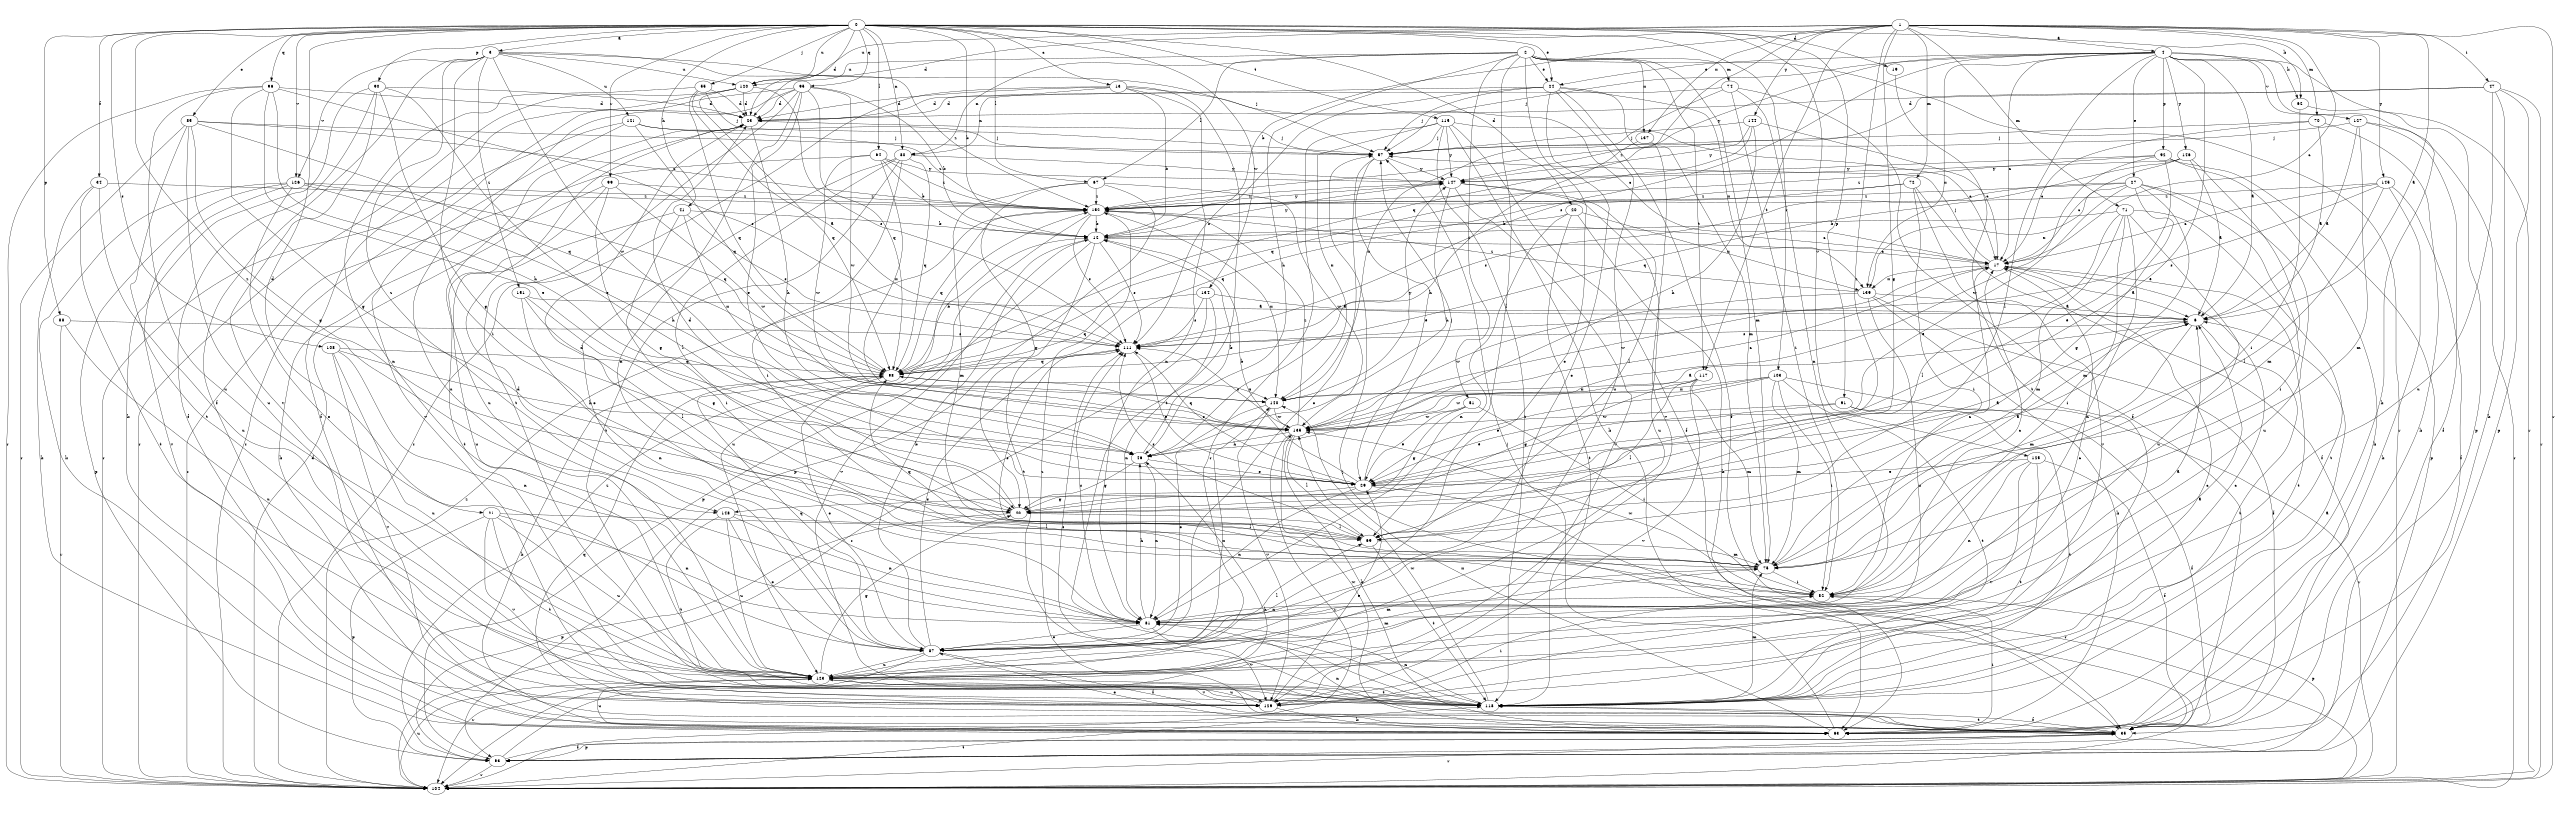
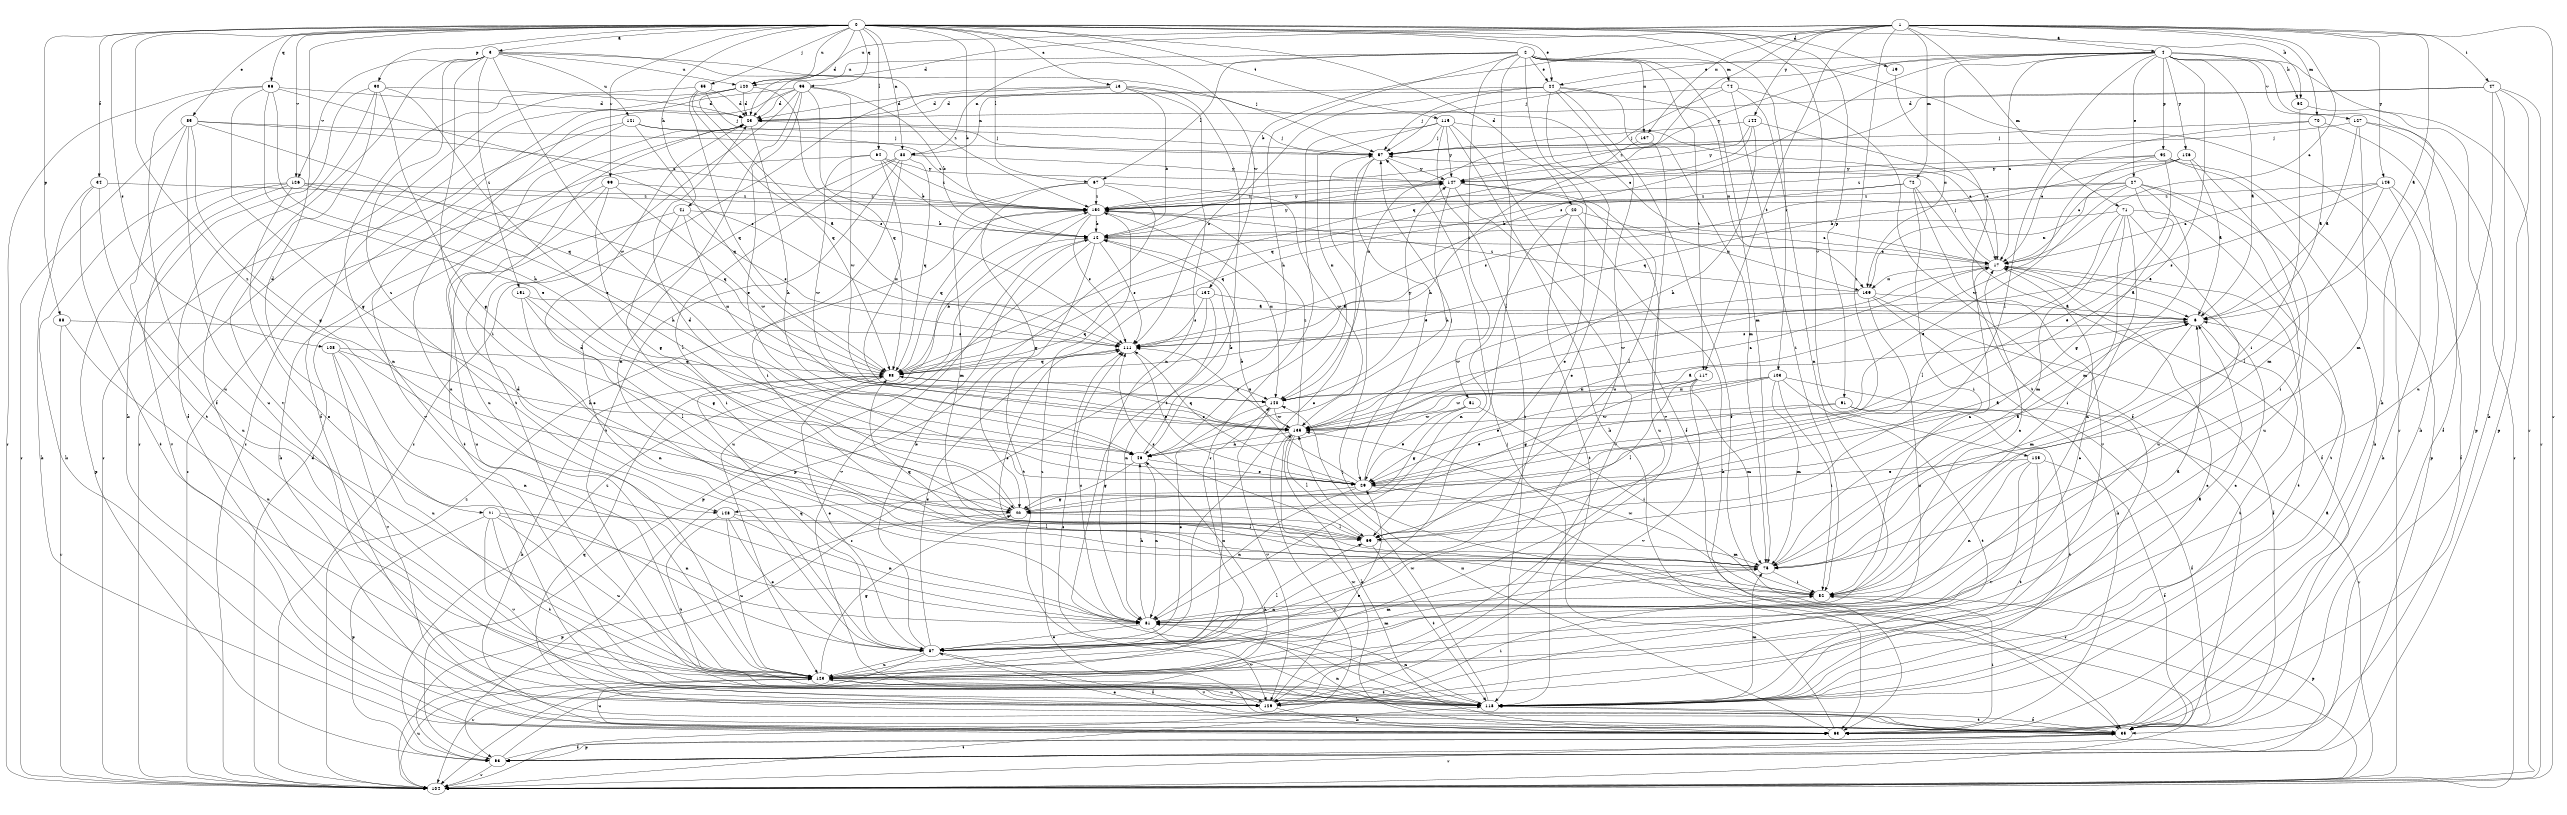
(1652, 460) -> none
